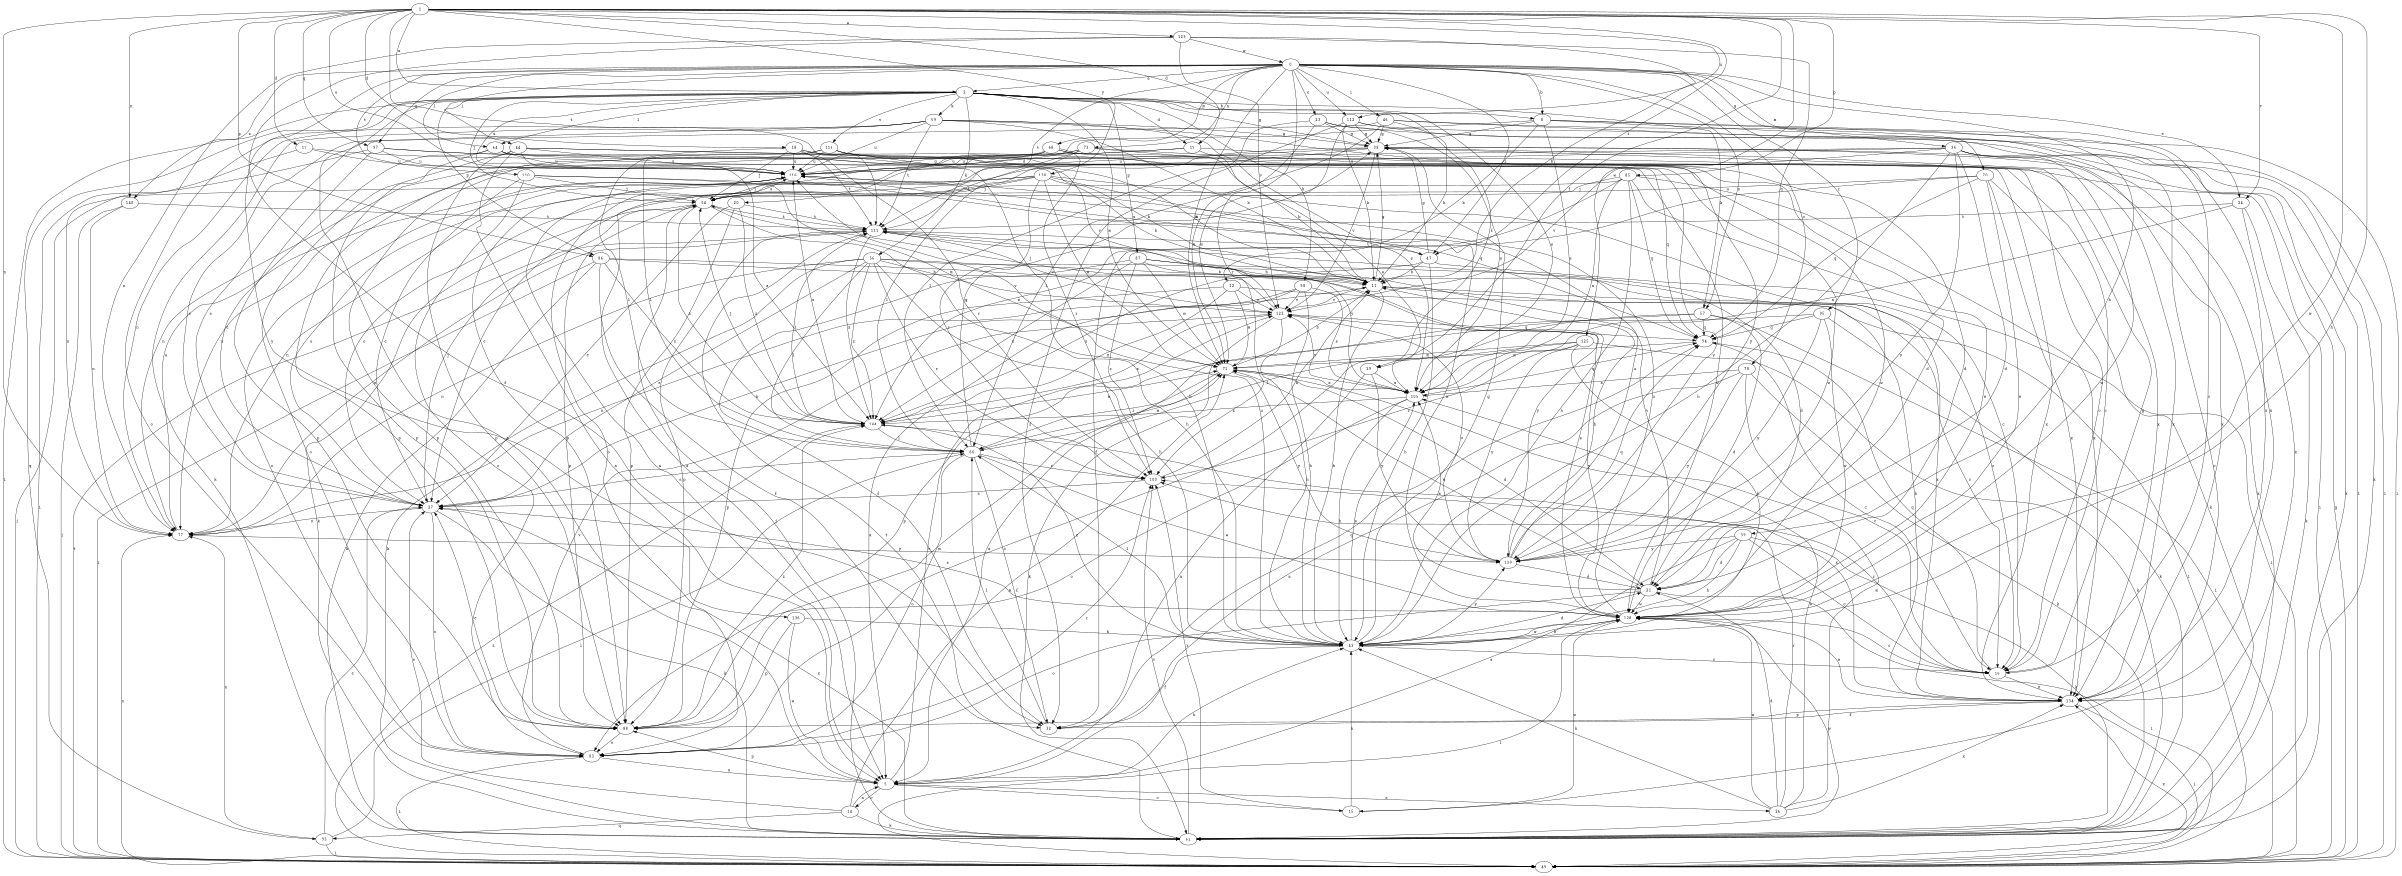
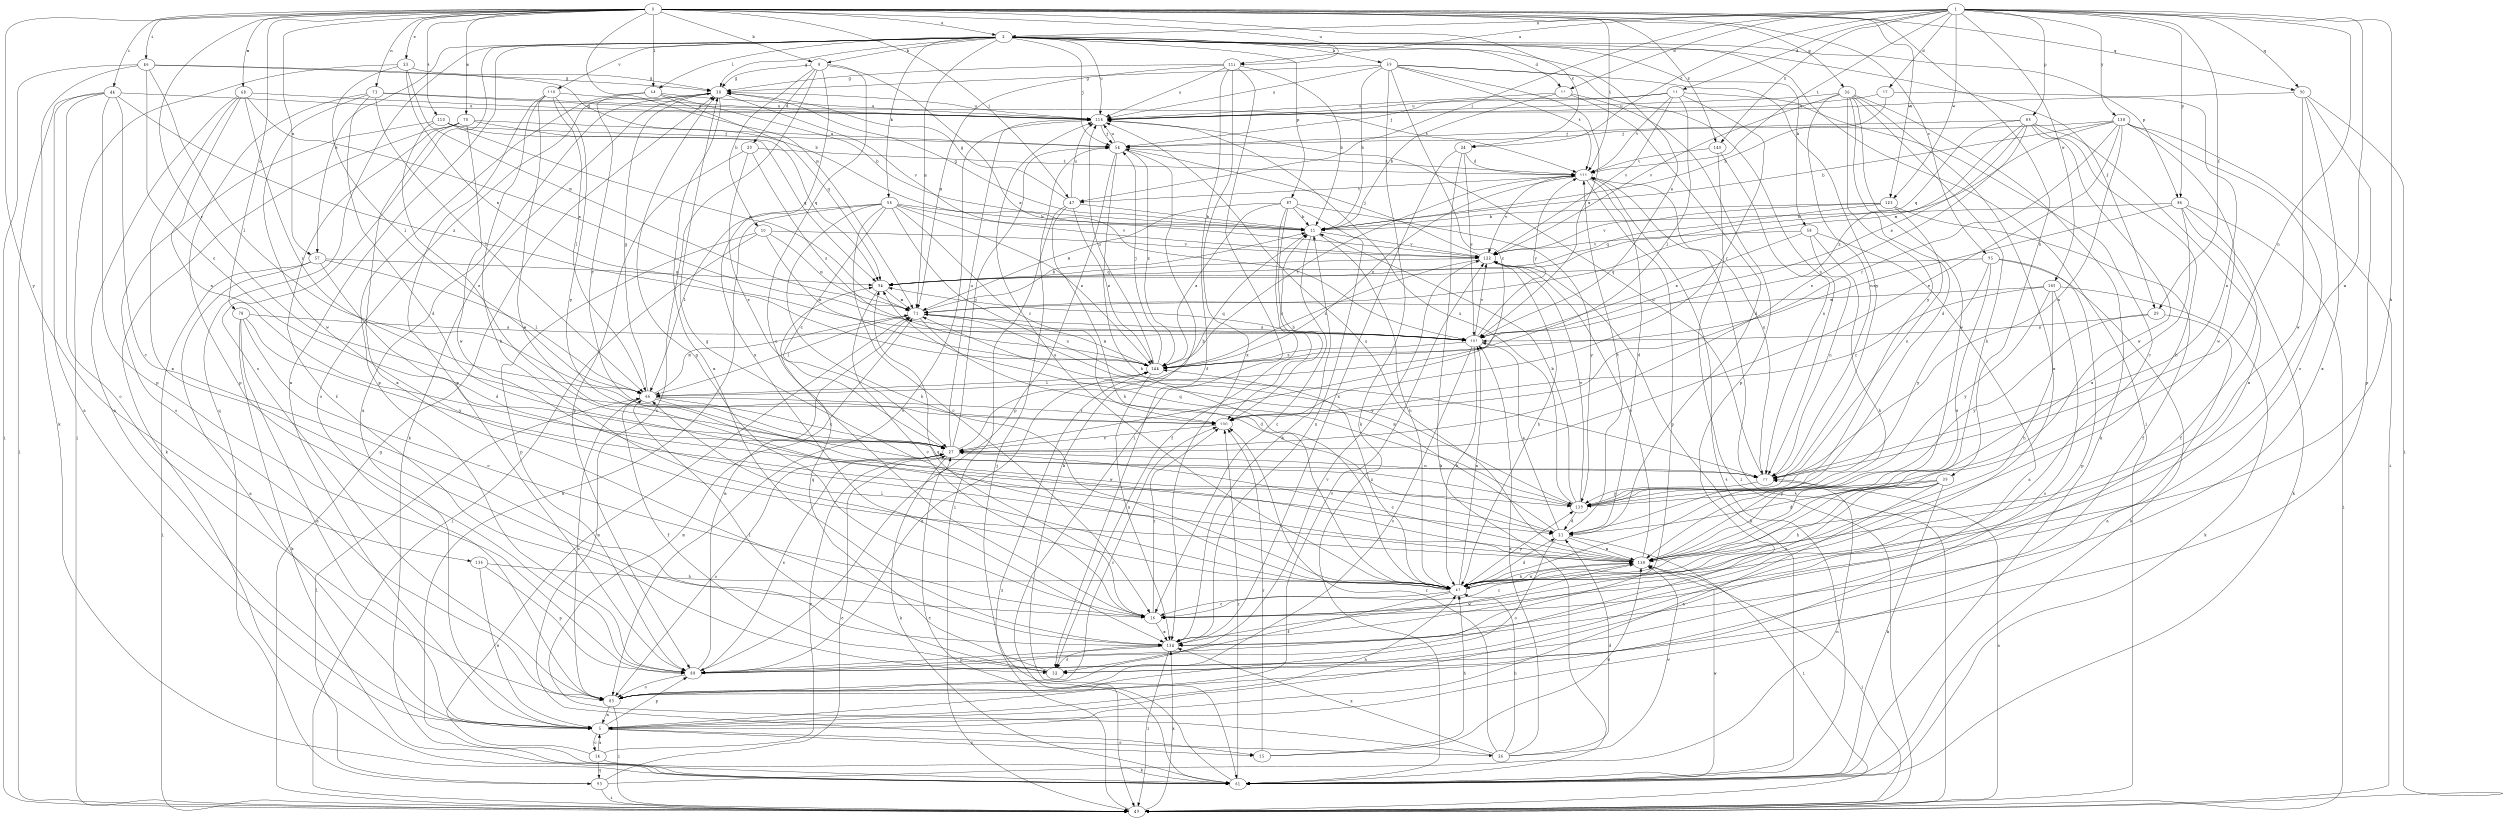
(1235, 50) -> (1367, 10)
(433, 144) -> (1167, 92)
(376, 148) -> (2302, 92)
(1964, 217) -> (1475, 161)
(1232, 286) -> (763, 231)
(1585, 341) -> (2052, 286)
